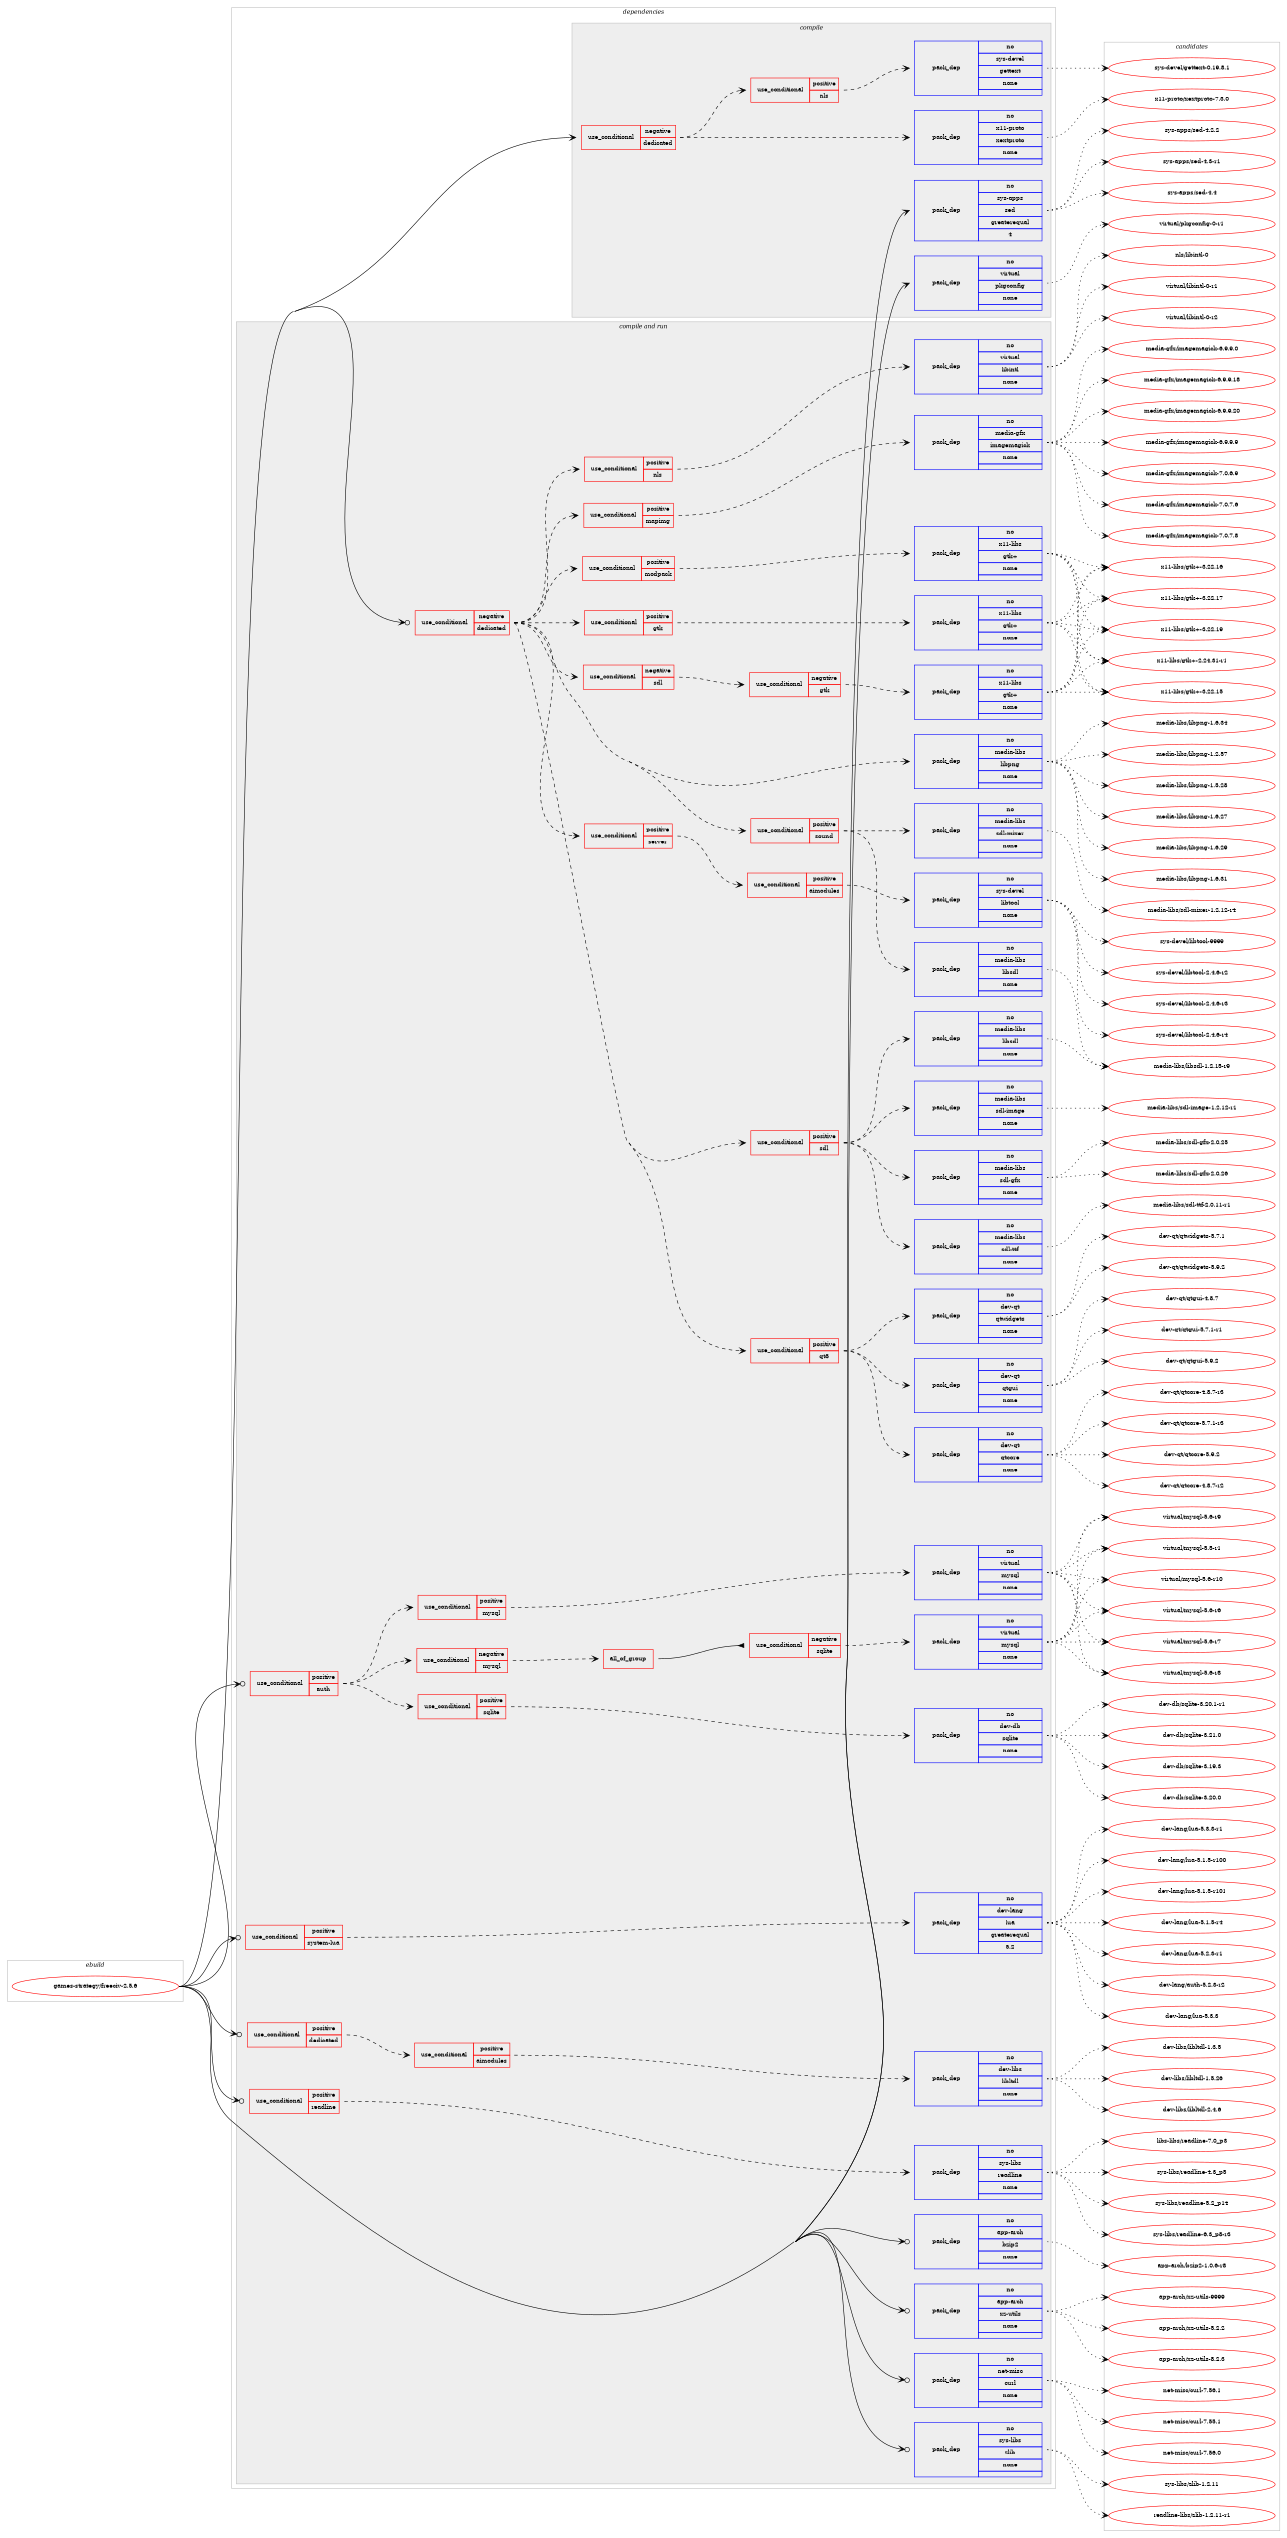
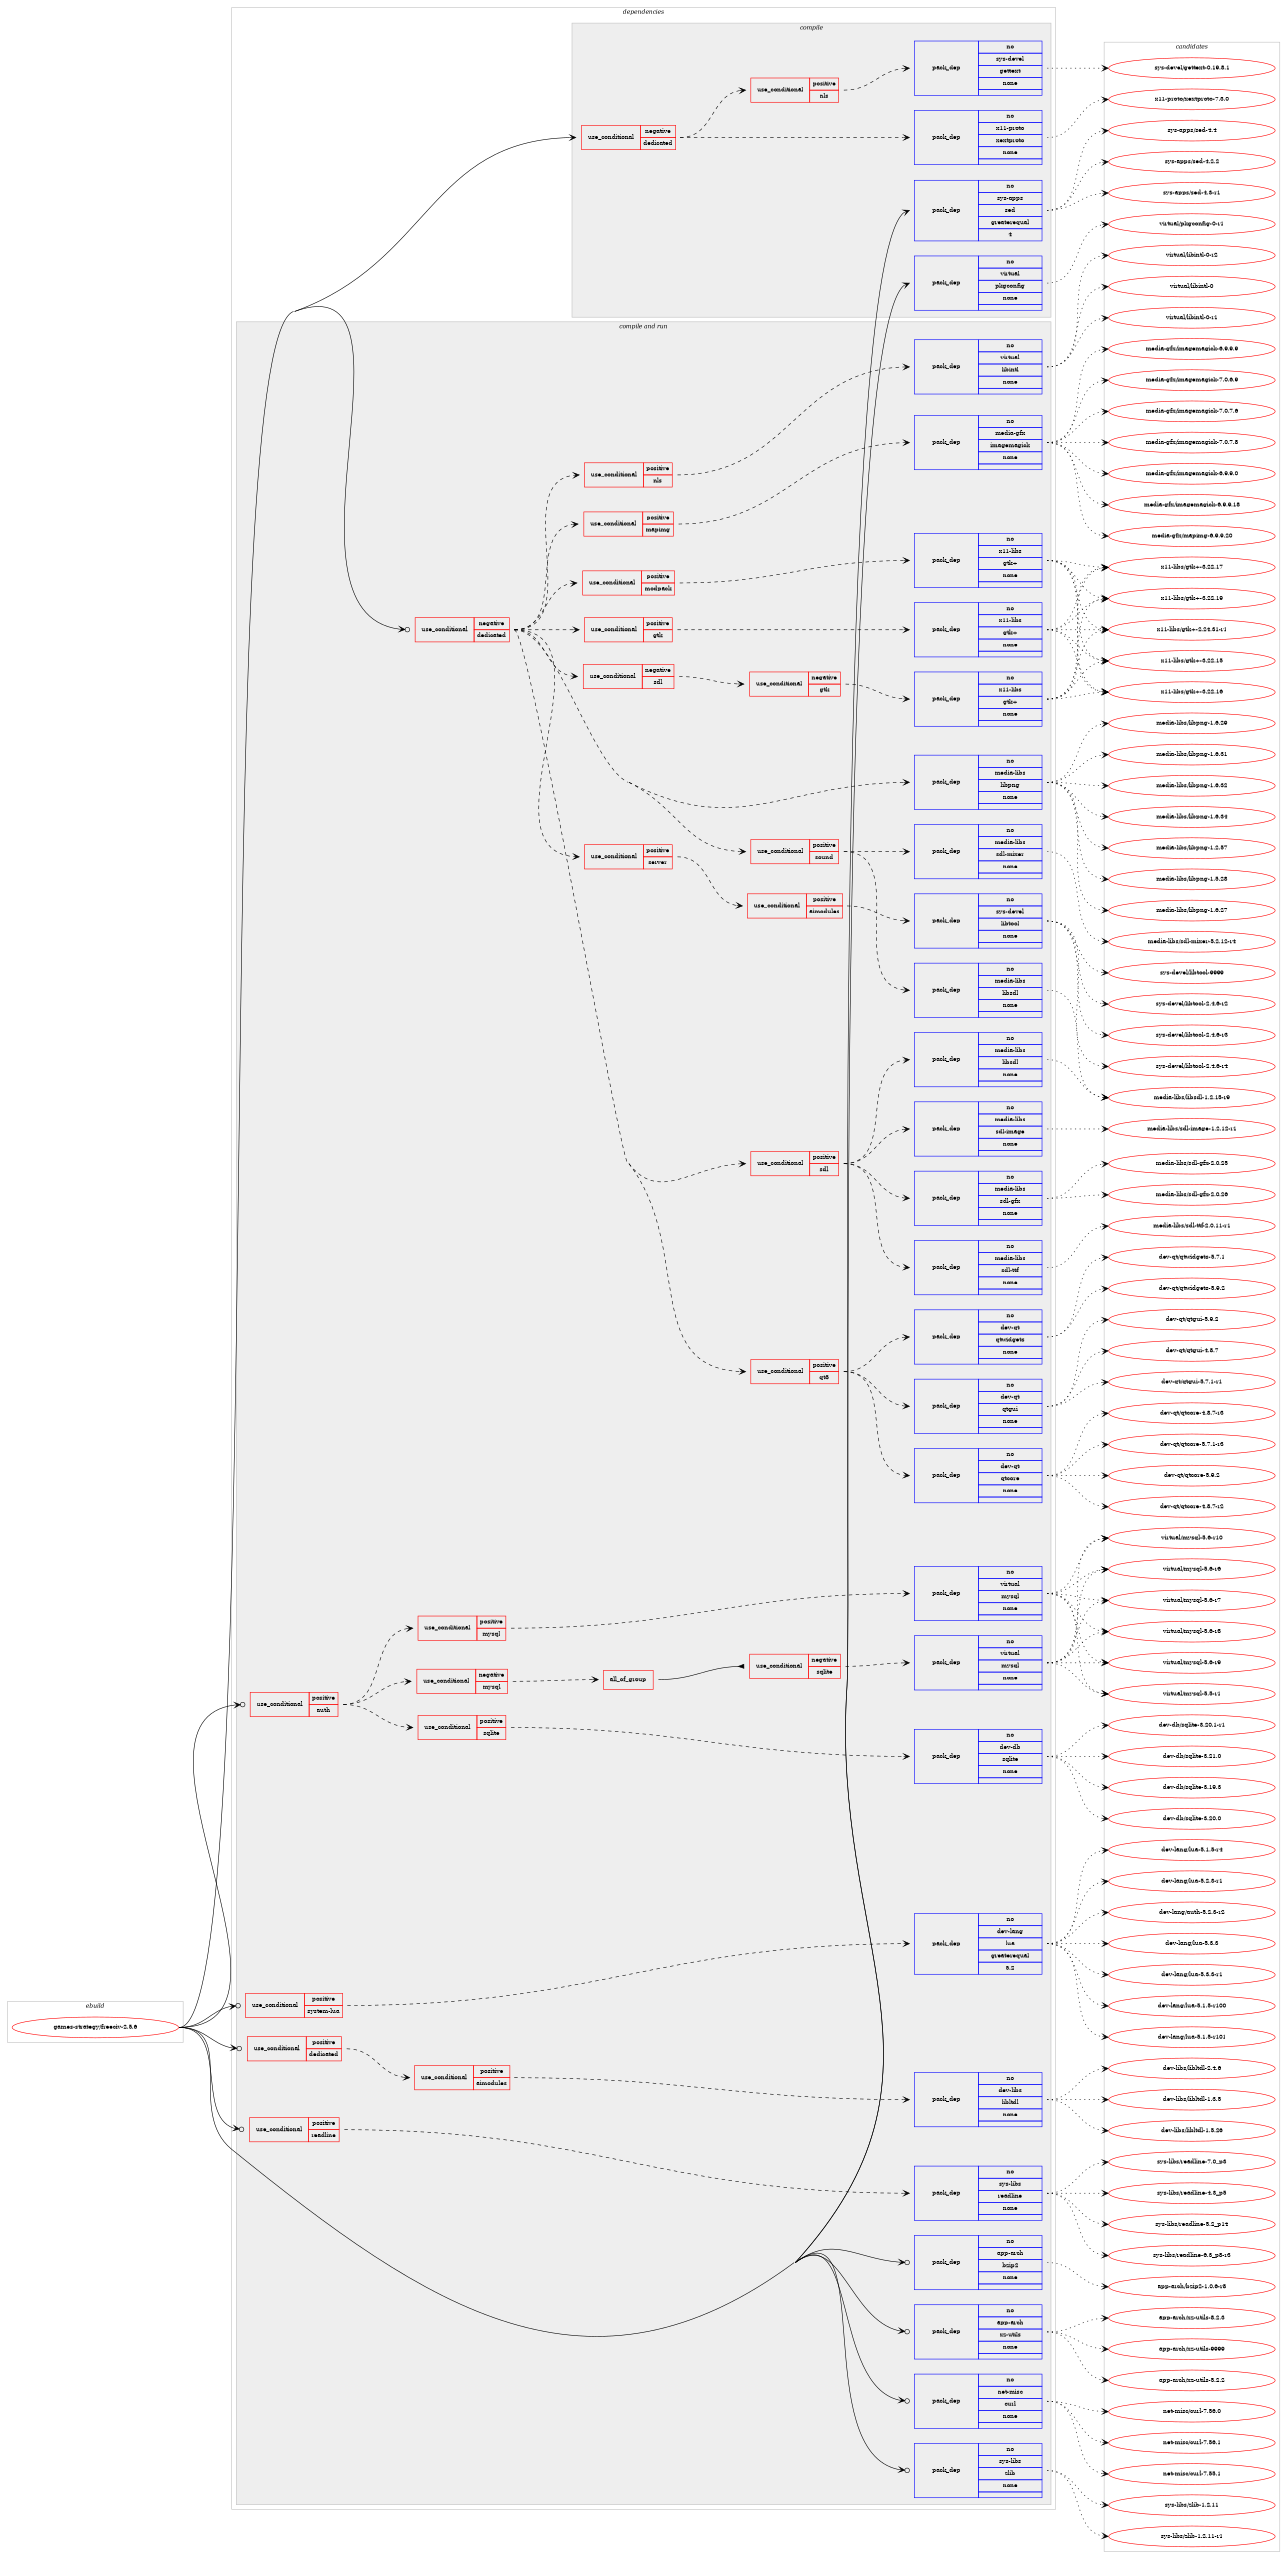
(1192, 255) -> (1192, 287)
(1192, 411) -> (1192, 536)
none -> (1192, 786)
(1192, 911) -> (1192, 942)
(1192, 2141) -> (1192, 2162)
(1192, 2516) -> (1192, 2536)
